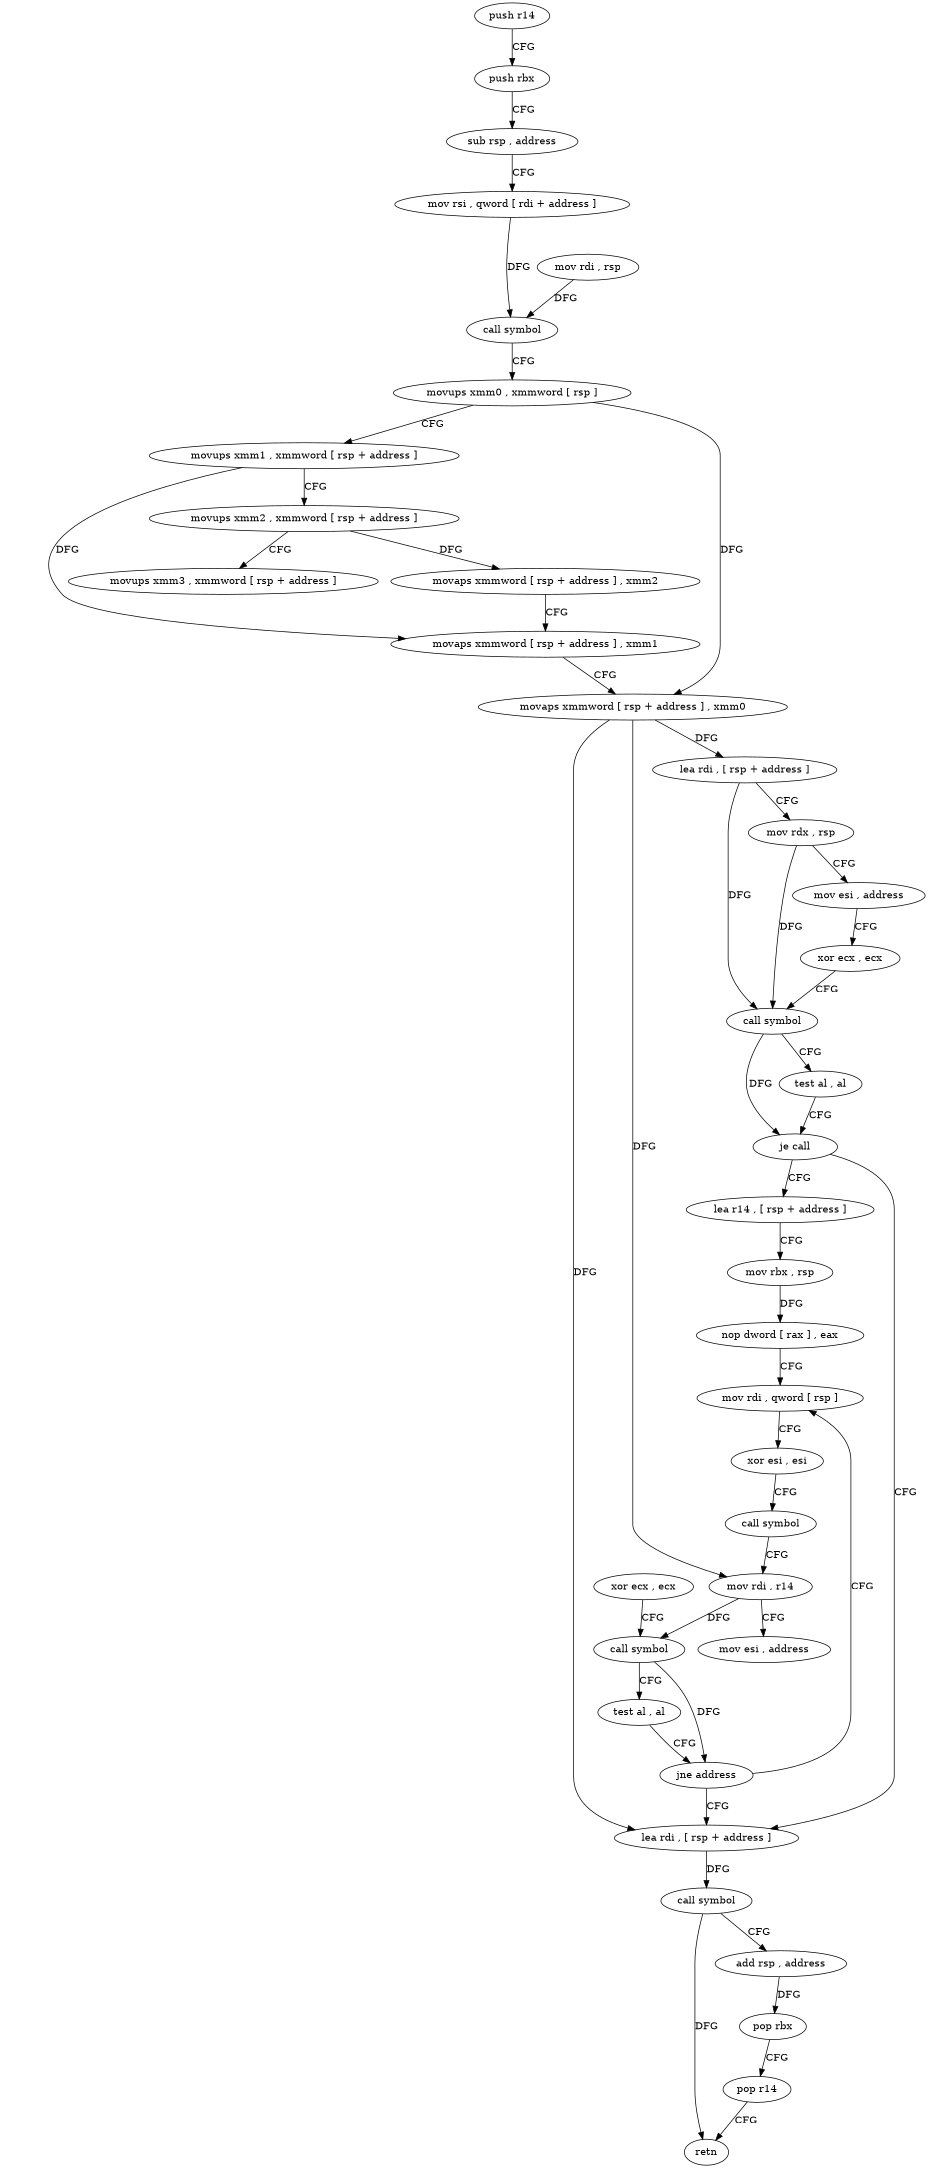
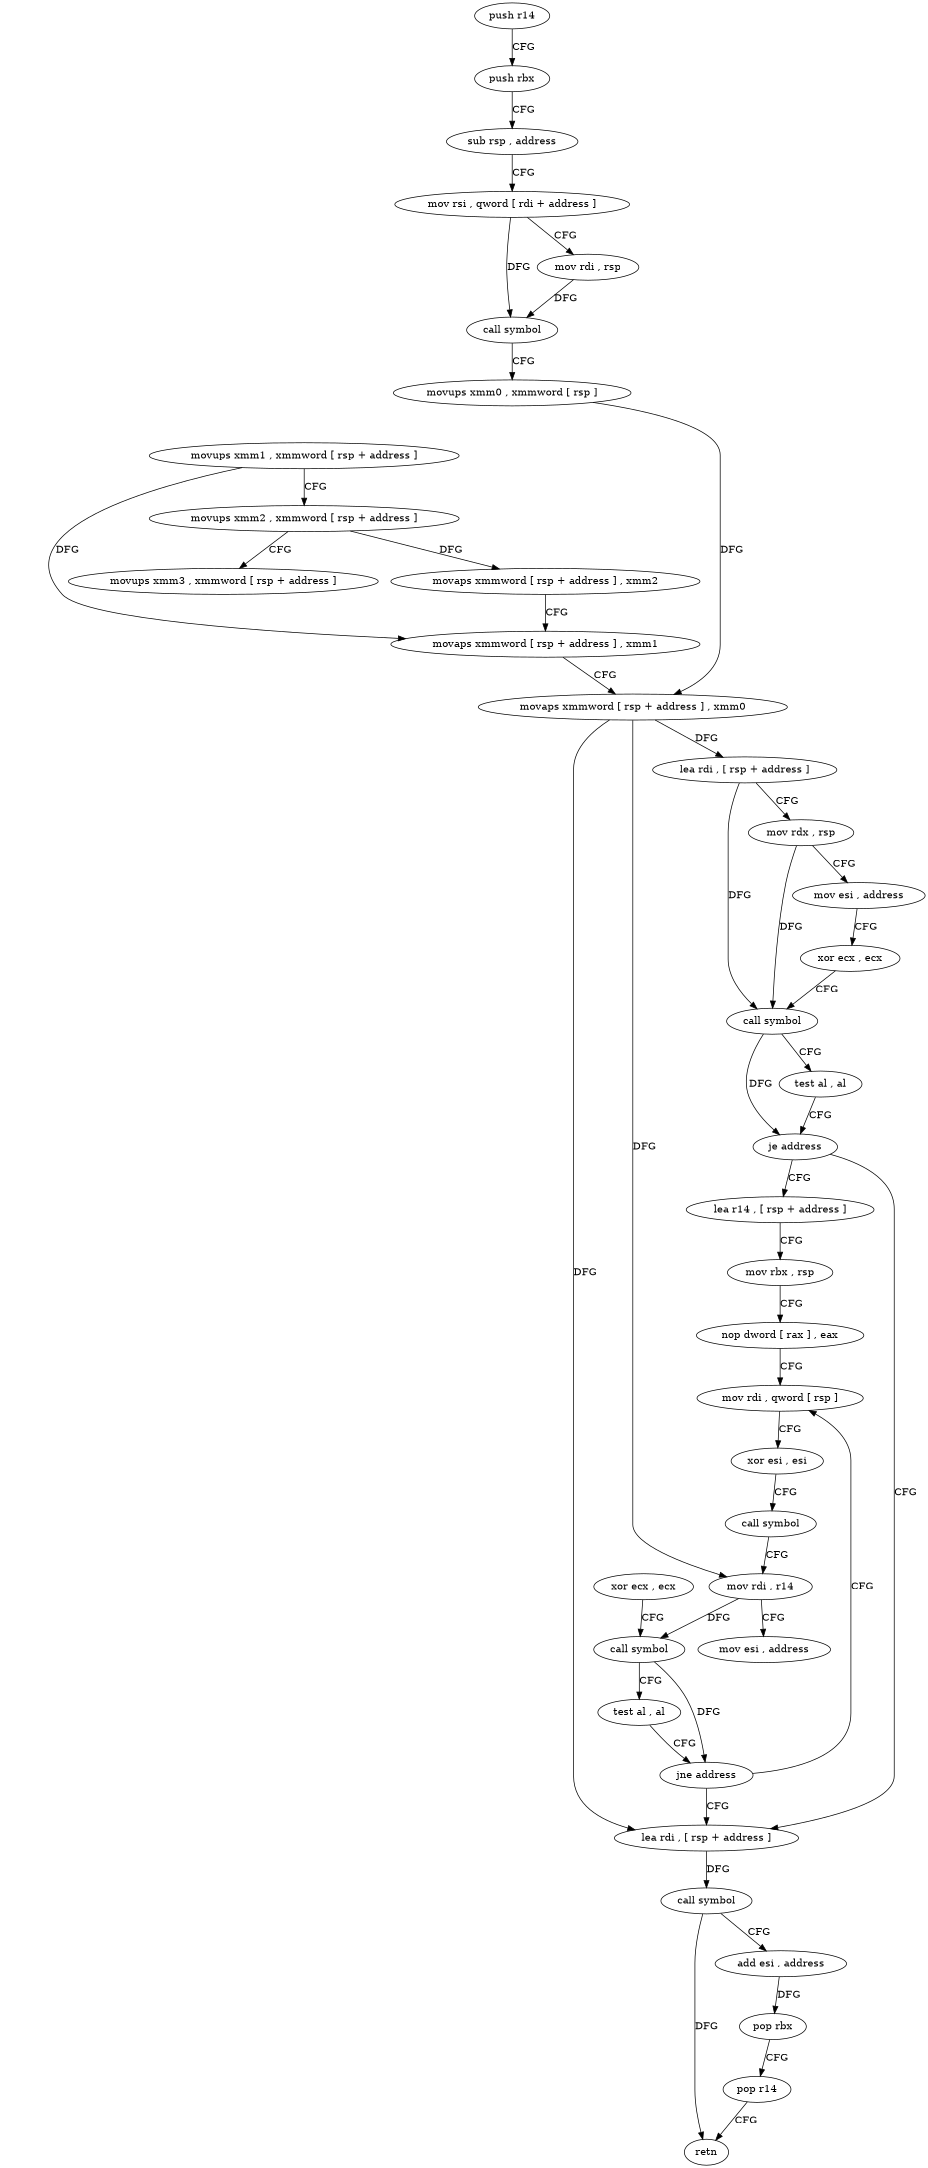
none -> (547, 234)
(412, 423) -> none
(795, 1147) -> (795, 1147)
(792, 1304) -> (792, 1304)
(781, 1964) -> (781, 1964)
